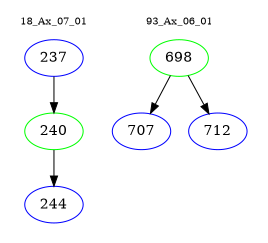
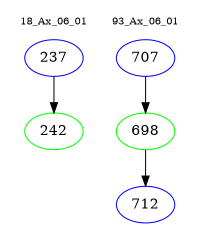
(54, 22) -> (54, 22)
(163, 90) -> (146, 90)
(54, 131) -> (54, 131)
(54, 205) -> none
